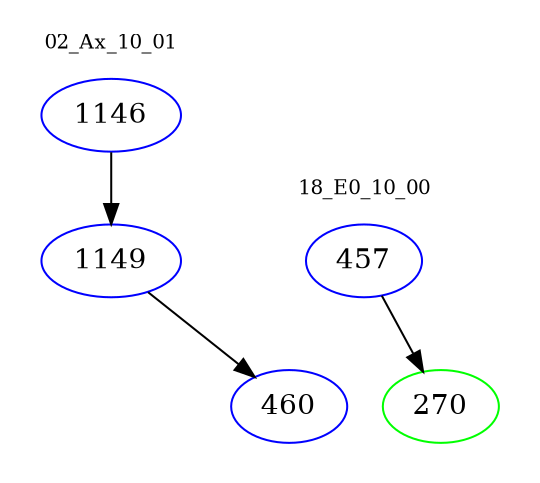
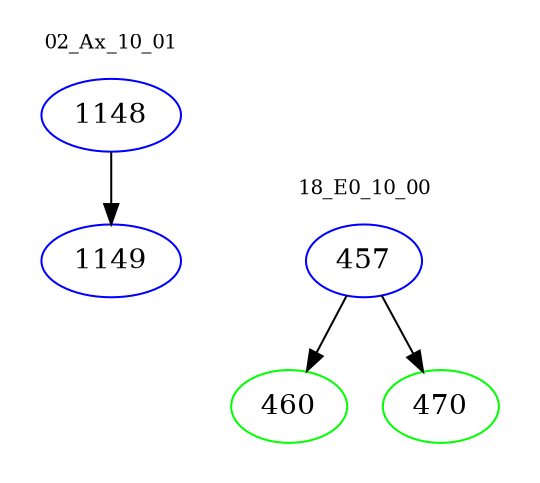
(111, 115) -> (111, 115)
(193, 328) -> (332, 324)
(289, 406) -> (289, 406)
(441, 406) -> (441, 406)
